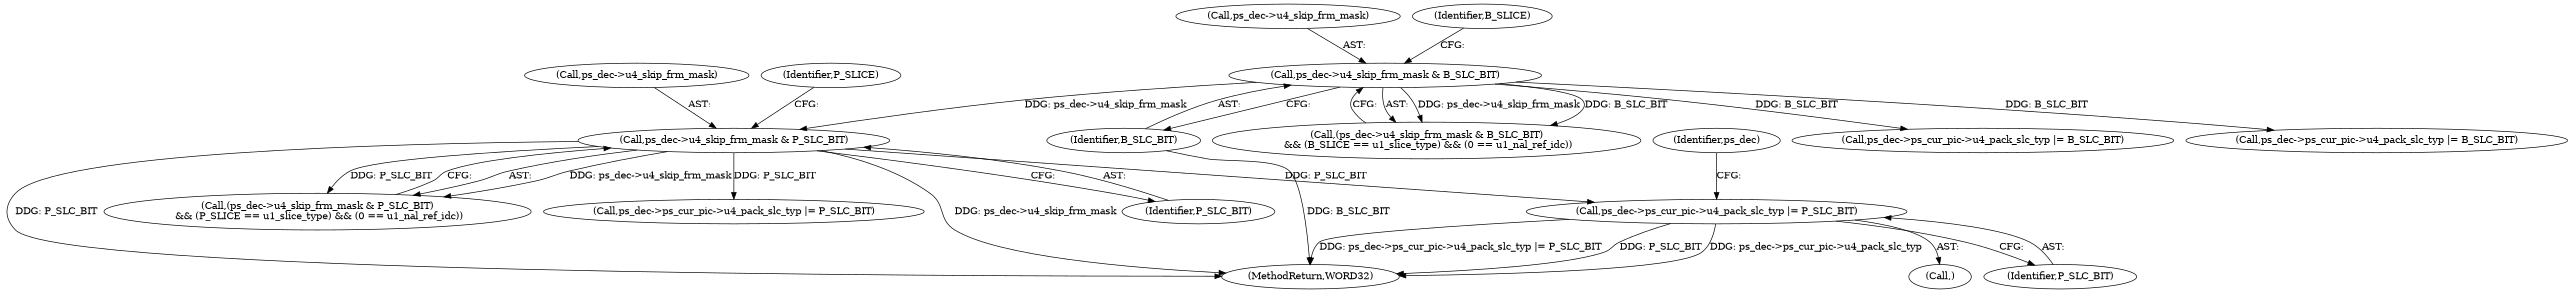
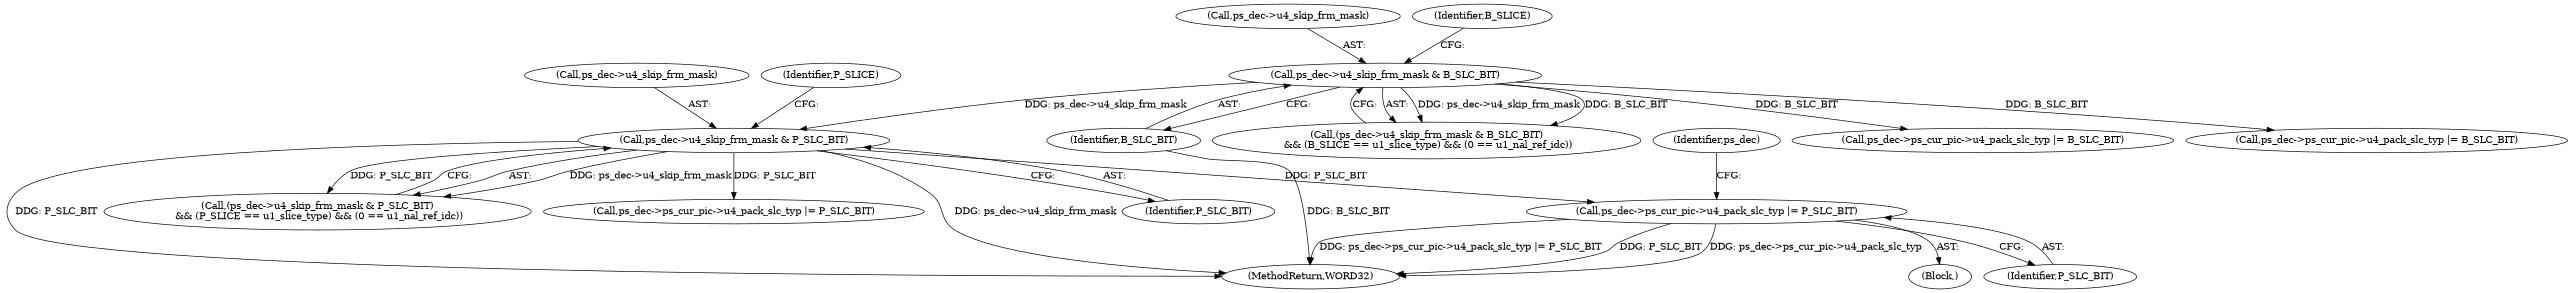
(1940, 277) -> (1940, 277)
